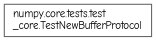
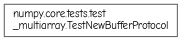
(78, 20) -> (91, 20)
